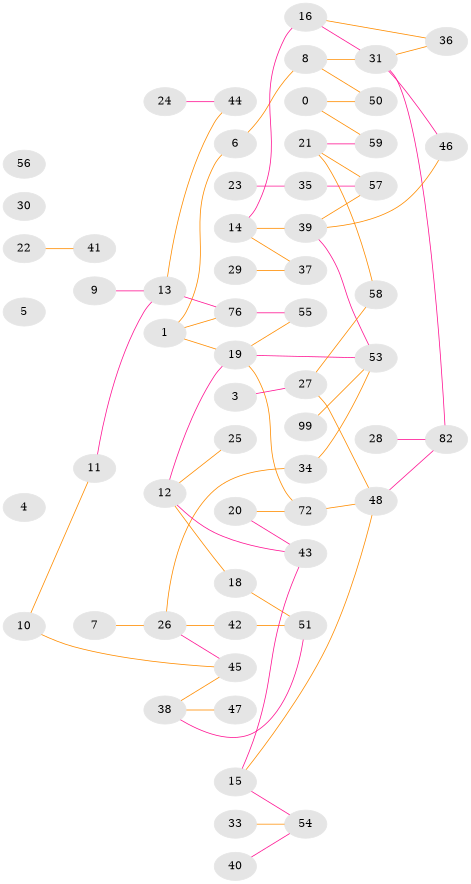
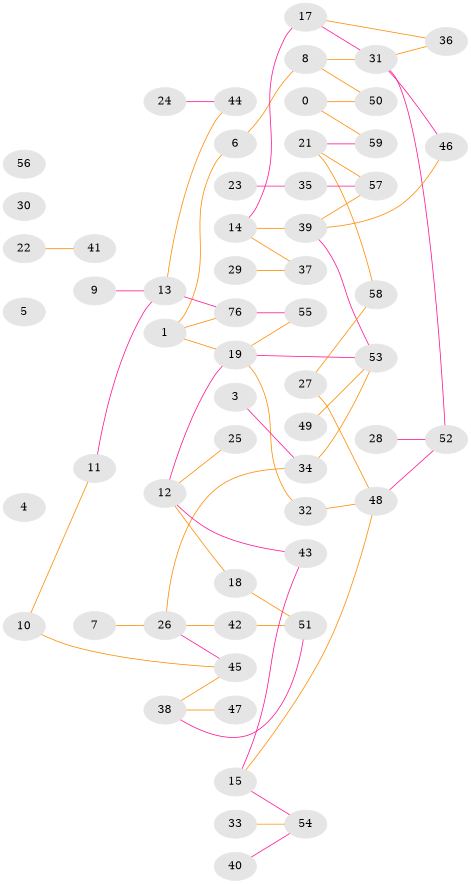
(306, 17) -> (306, 17)
(271, 391) -> (265, 427)
(306, 427) -> (306, 427)
(446, 439) -> (446, 439)
(235, 511) -> none
(306, 511) -> (306, 511)
